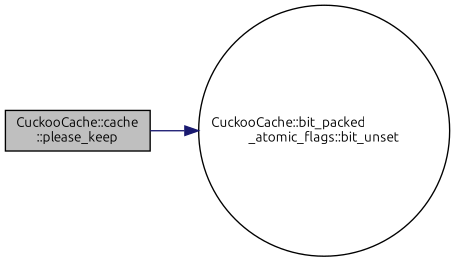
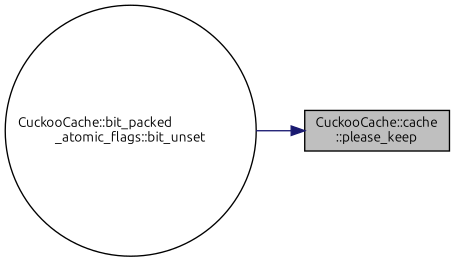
(167, 131) -> (274, 131)
